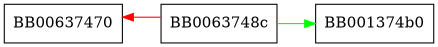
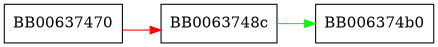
(147, 17) -> (136, 30)
(375, 24) -> (375, 24)
